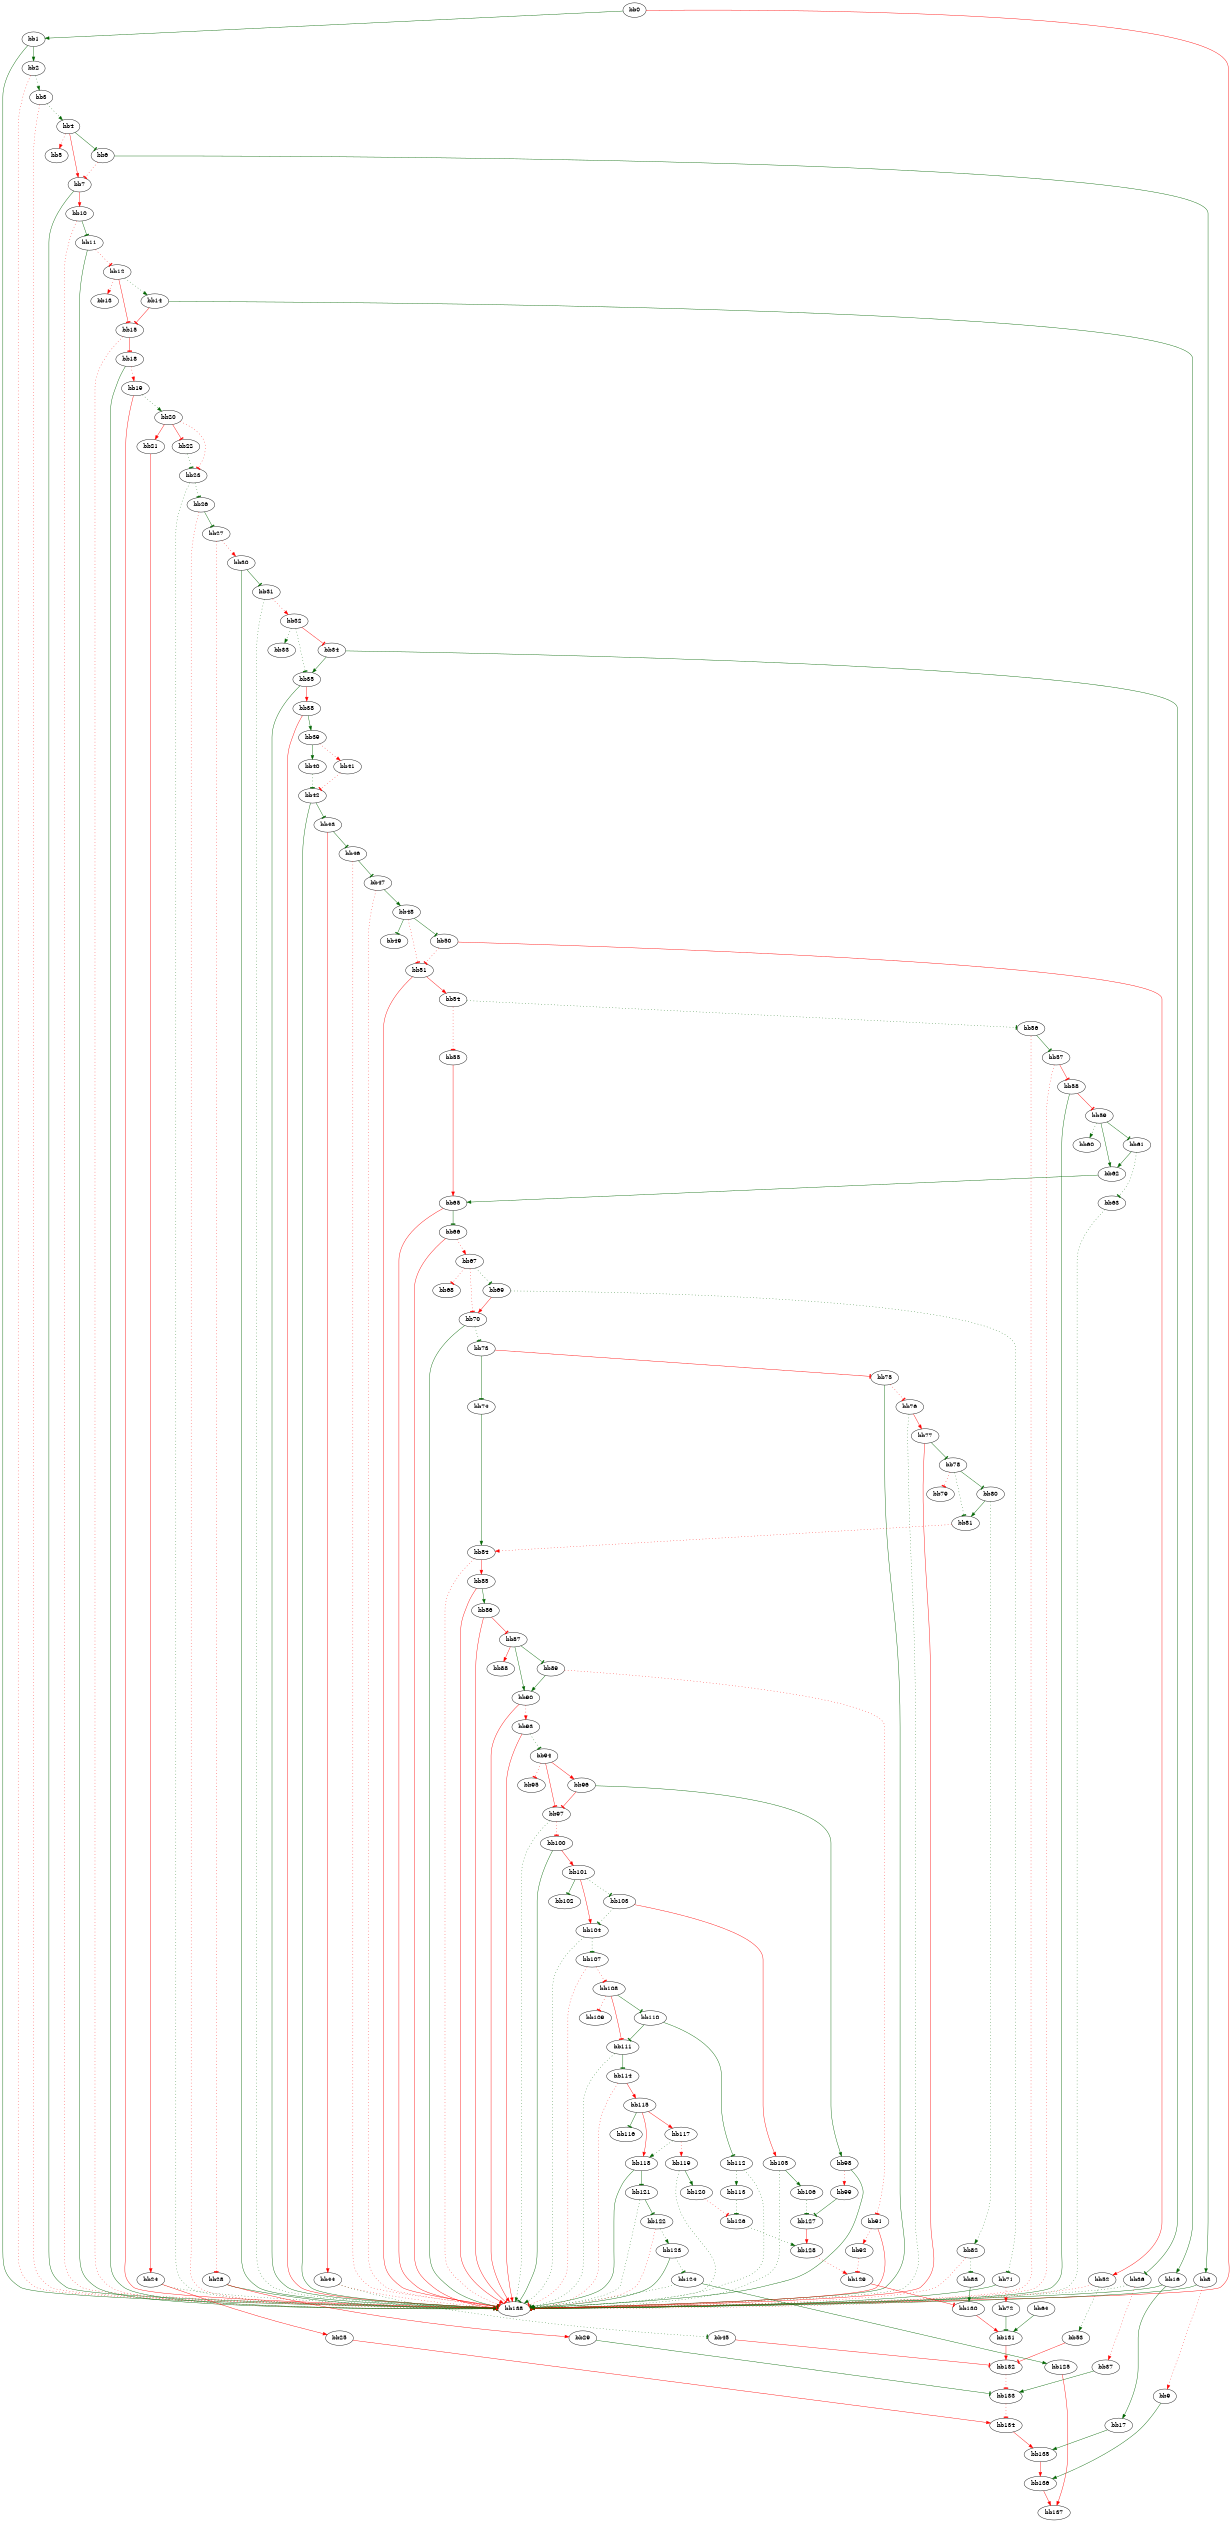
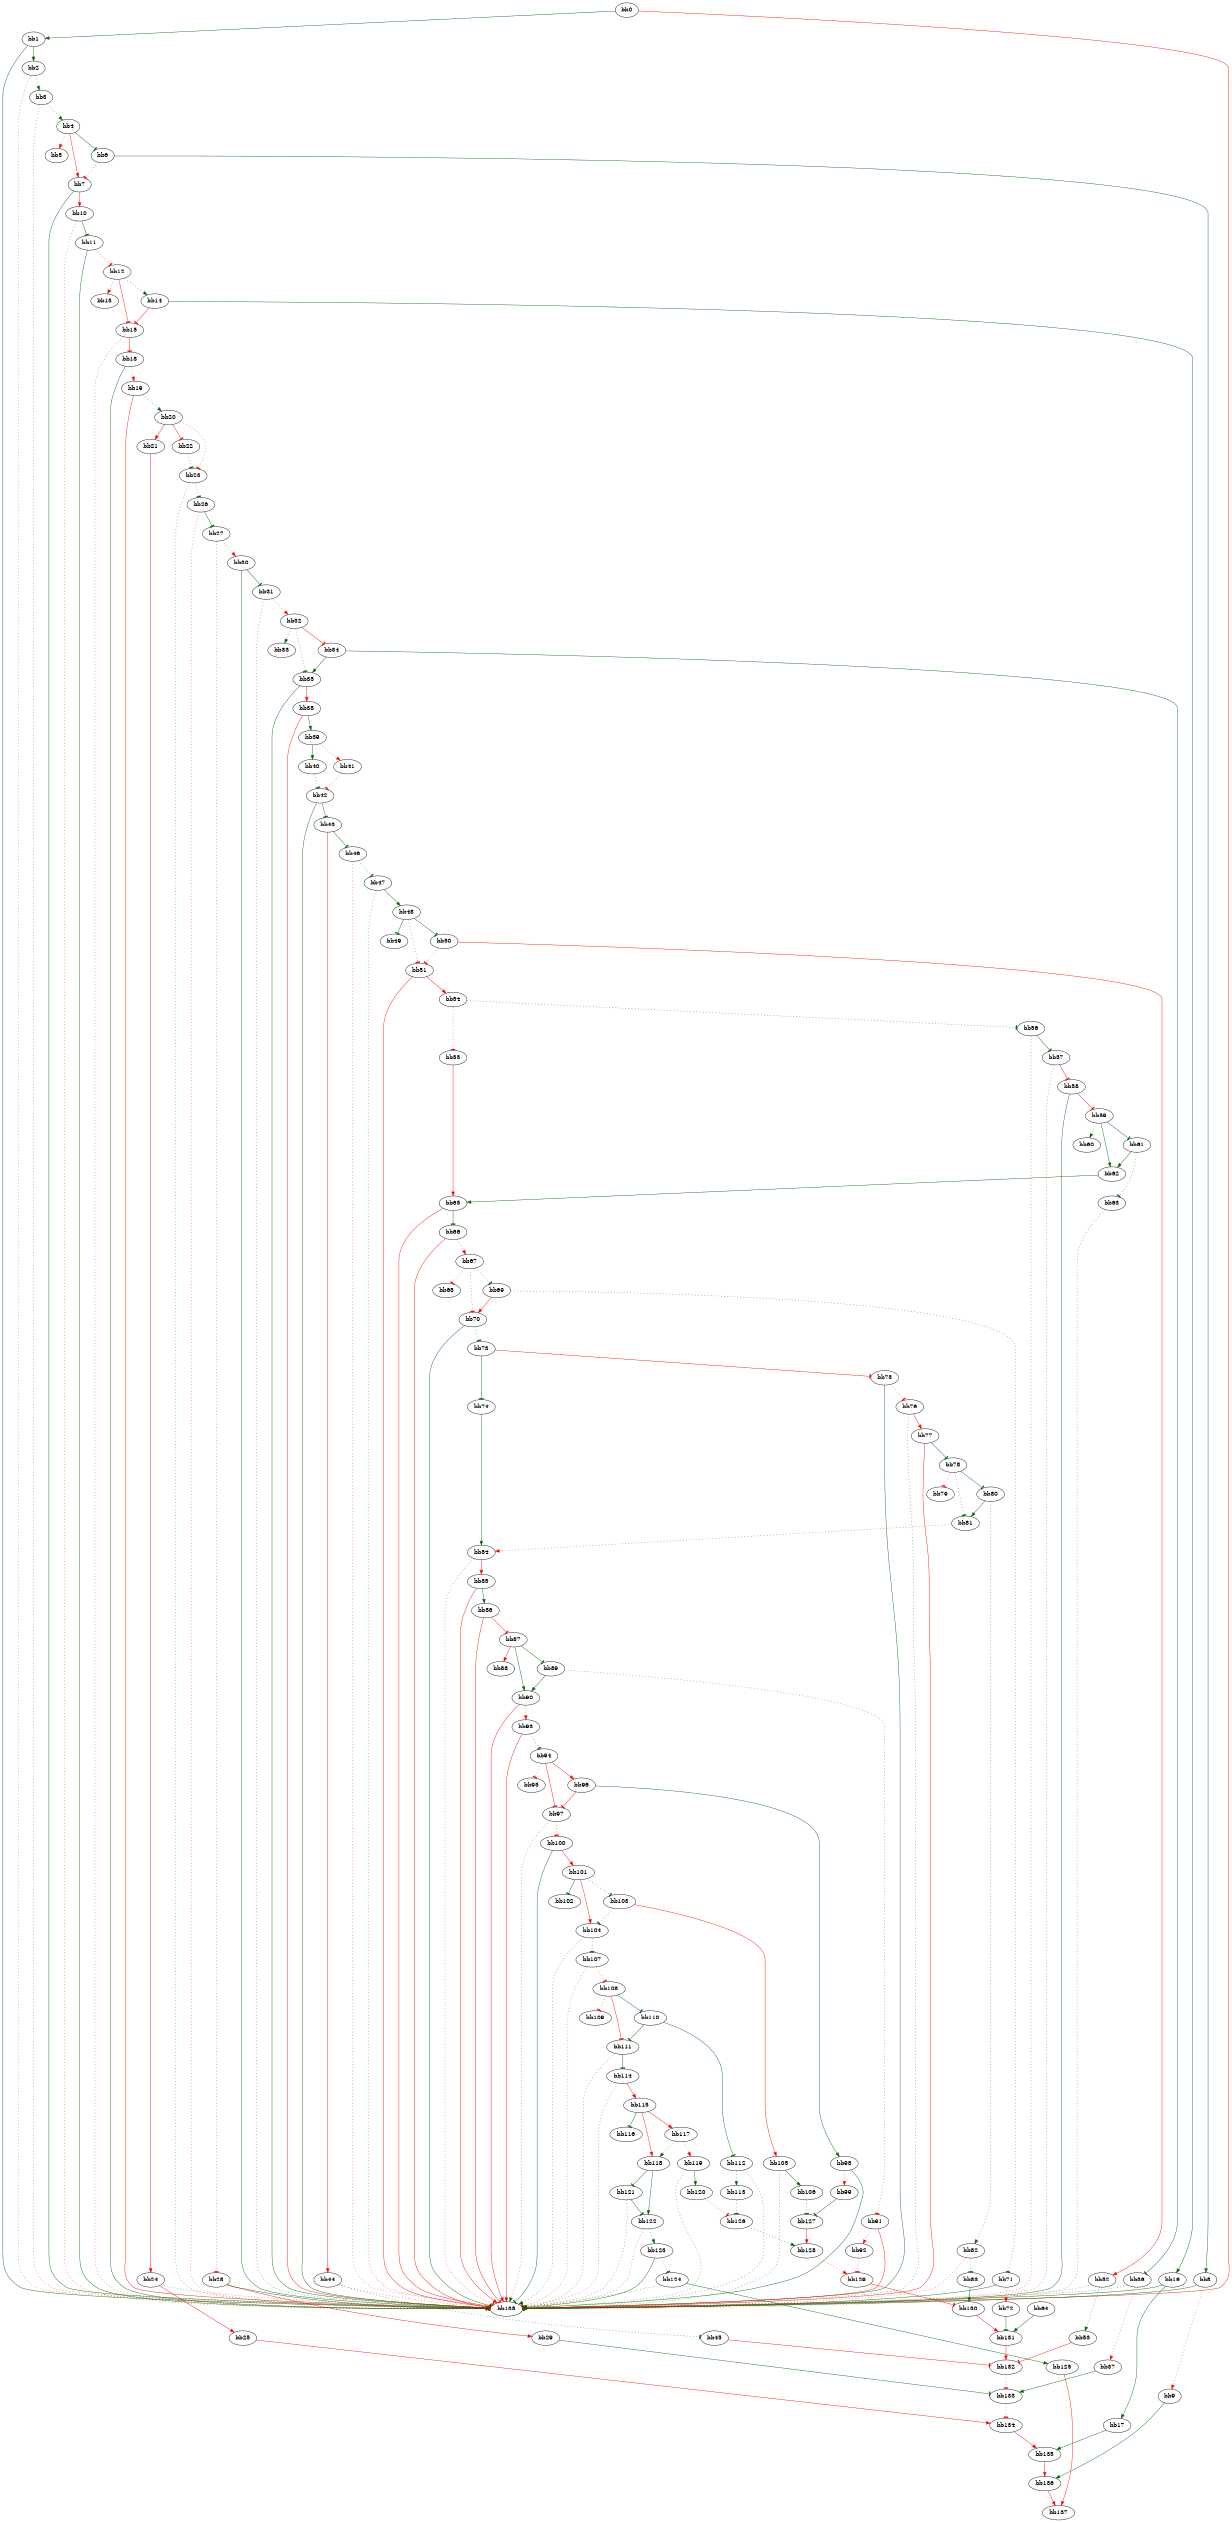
(365, 868) -> (365, 868)
(614, 2264) -> (651, 2191)
